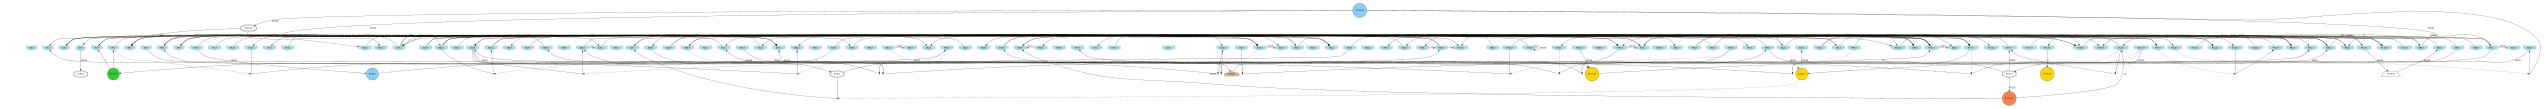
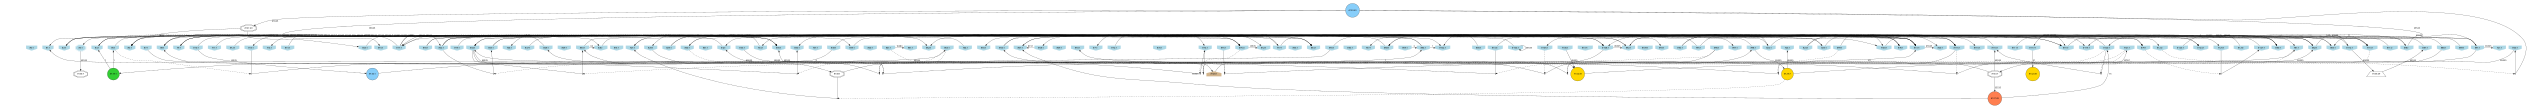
(1886, 35) -> (1861, 35)
(1945, 65) -> (1929, 65)
